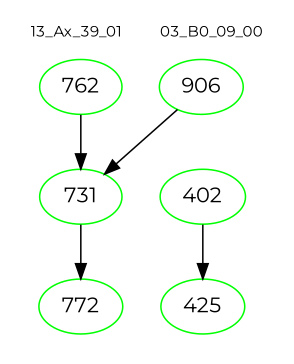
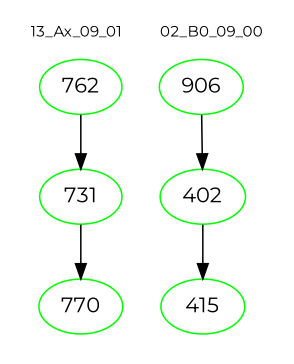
(77, 33) -> (77, 33)
(212, 33) -> (212, 33)
(158, 127) -> (202, 134)
(81, 307) -> (81, 307)
(203, 307) -> (203, 307)
